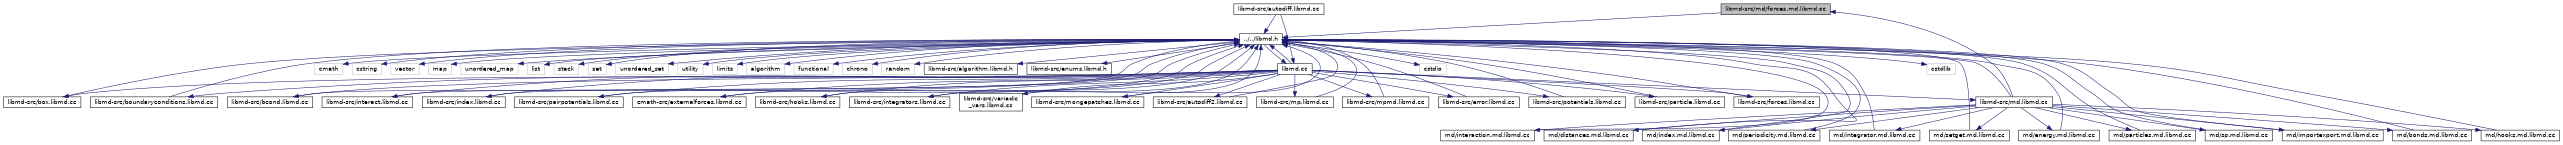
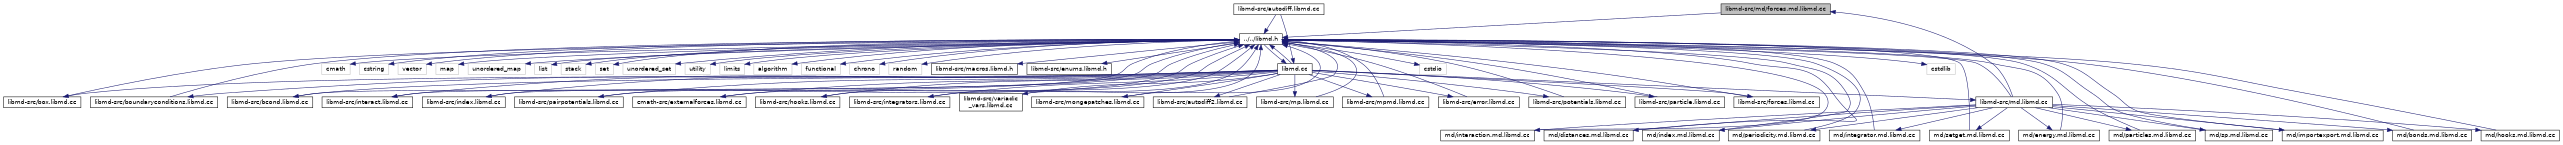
(971, 69) -> (974, 69)
